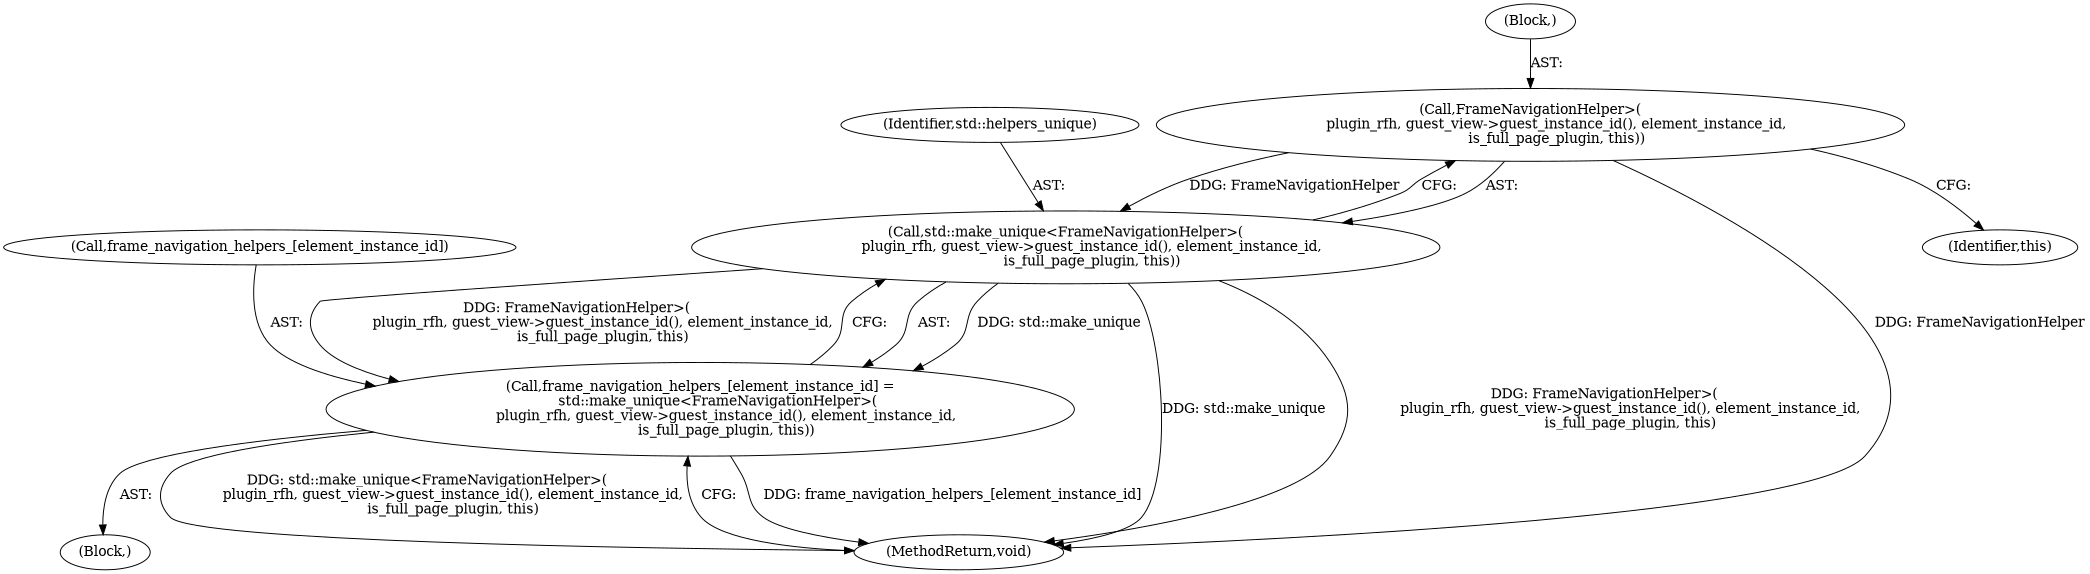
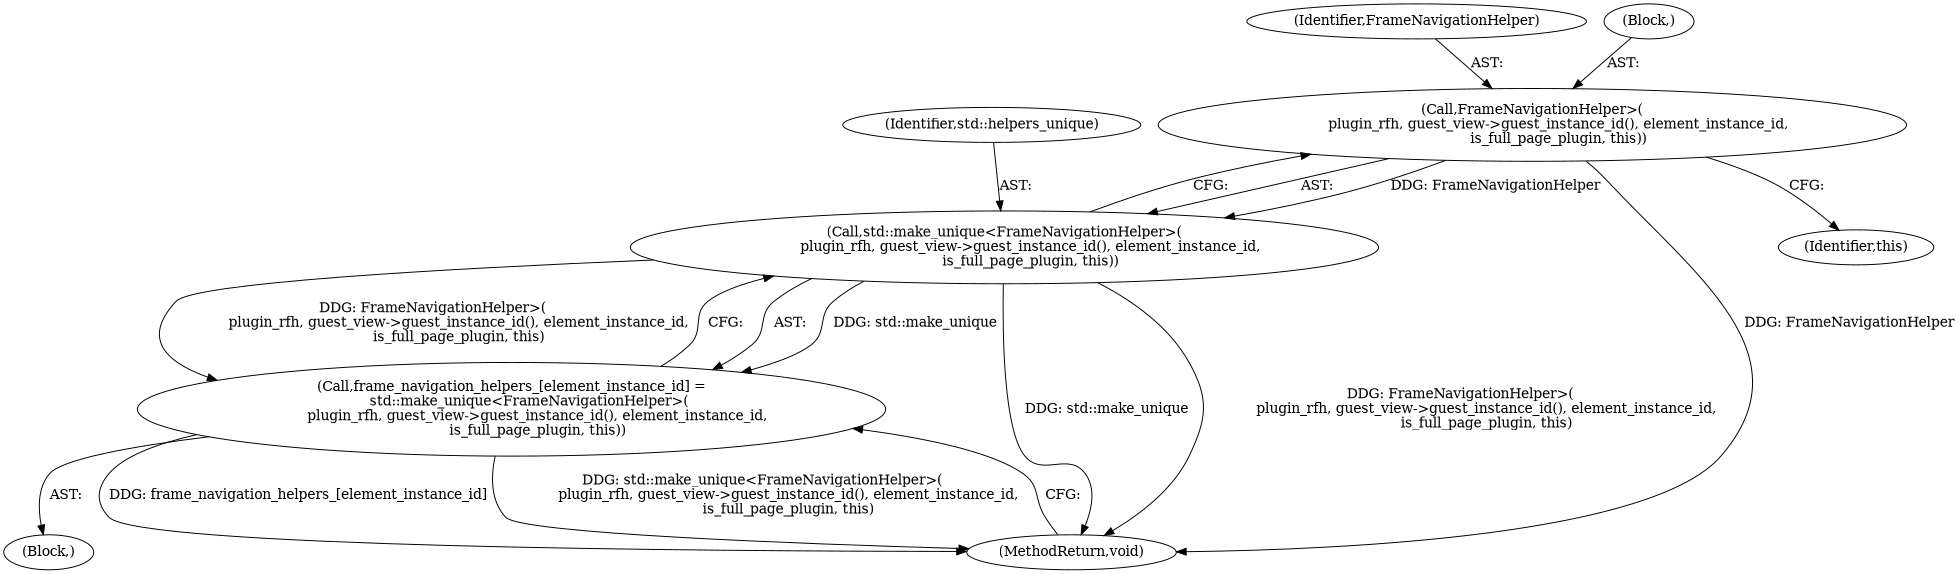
none -> (1417, 21)
(260, 247) -> none
